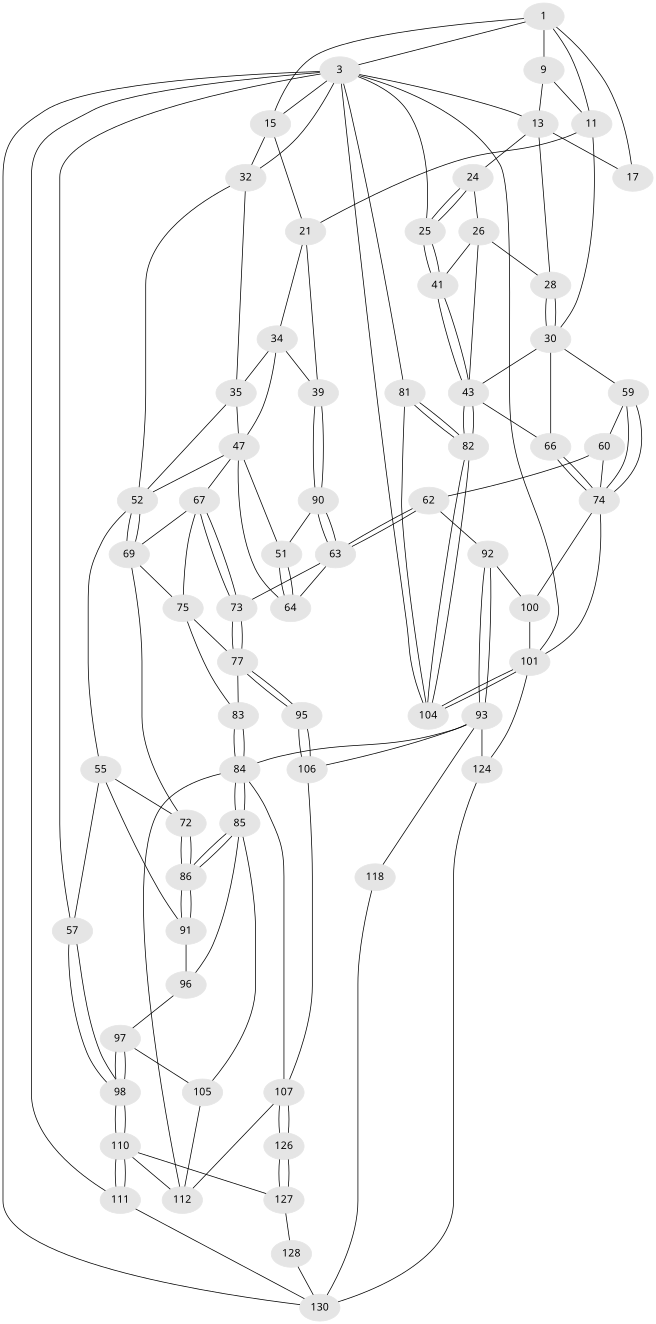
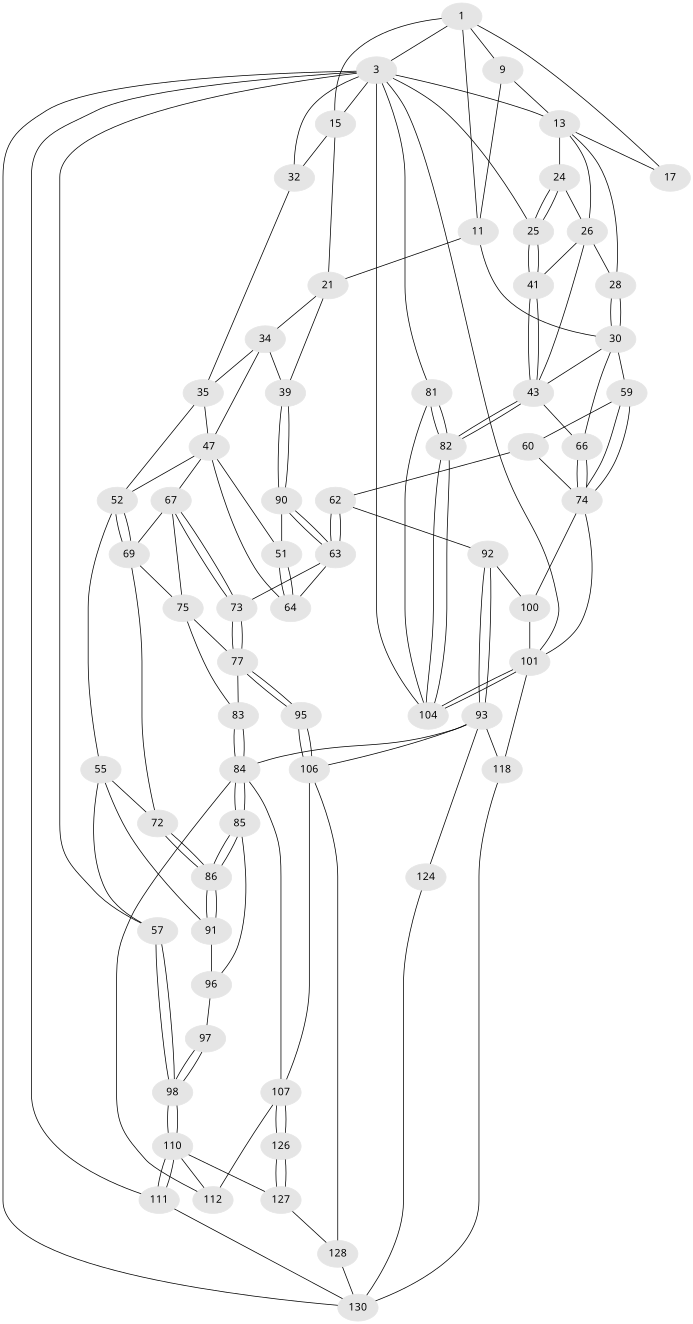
none -> (589, 175)
(146, 318) -> none
(514, 718) -> (516, 716)
none -> (338, 1010)
(202, 1092) -> none
